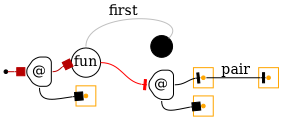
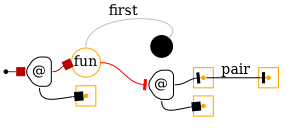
(86, 63) -> (86, 63)
